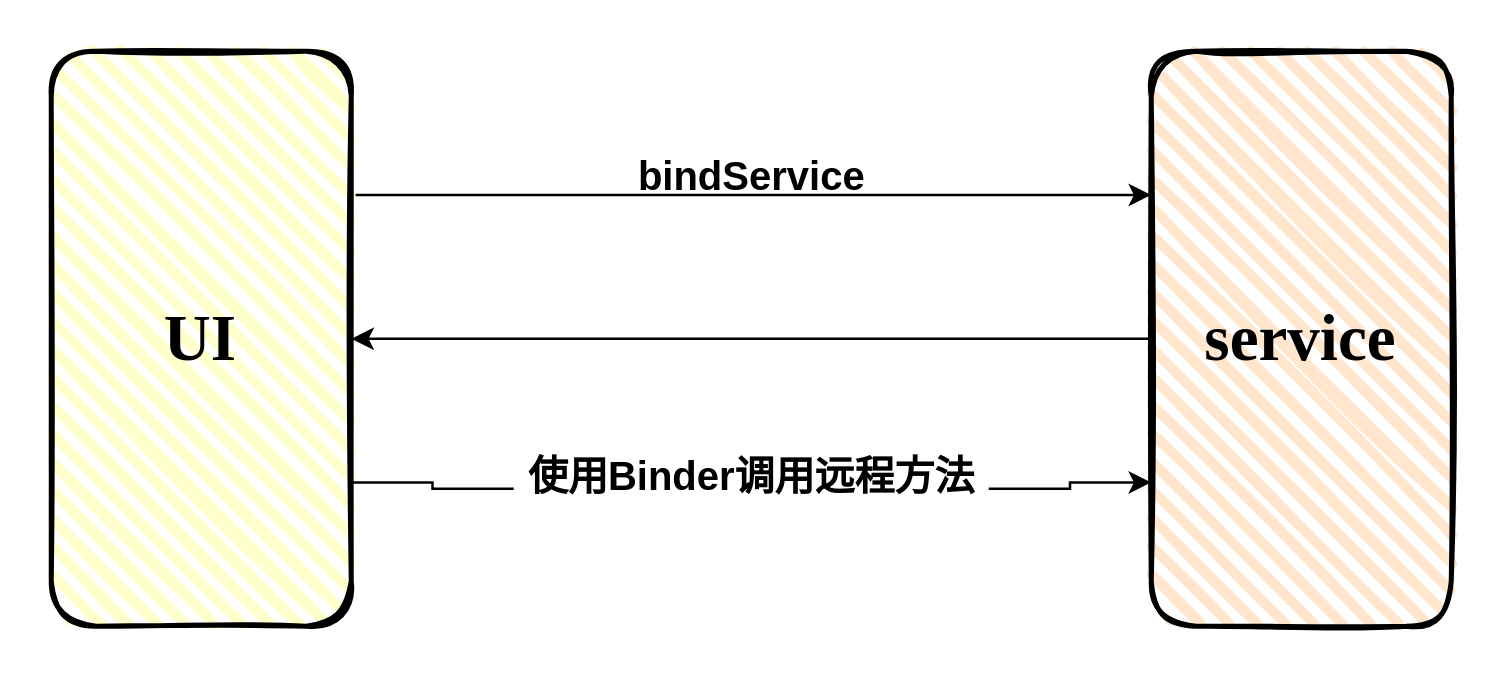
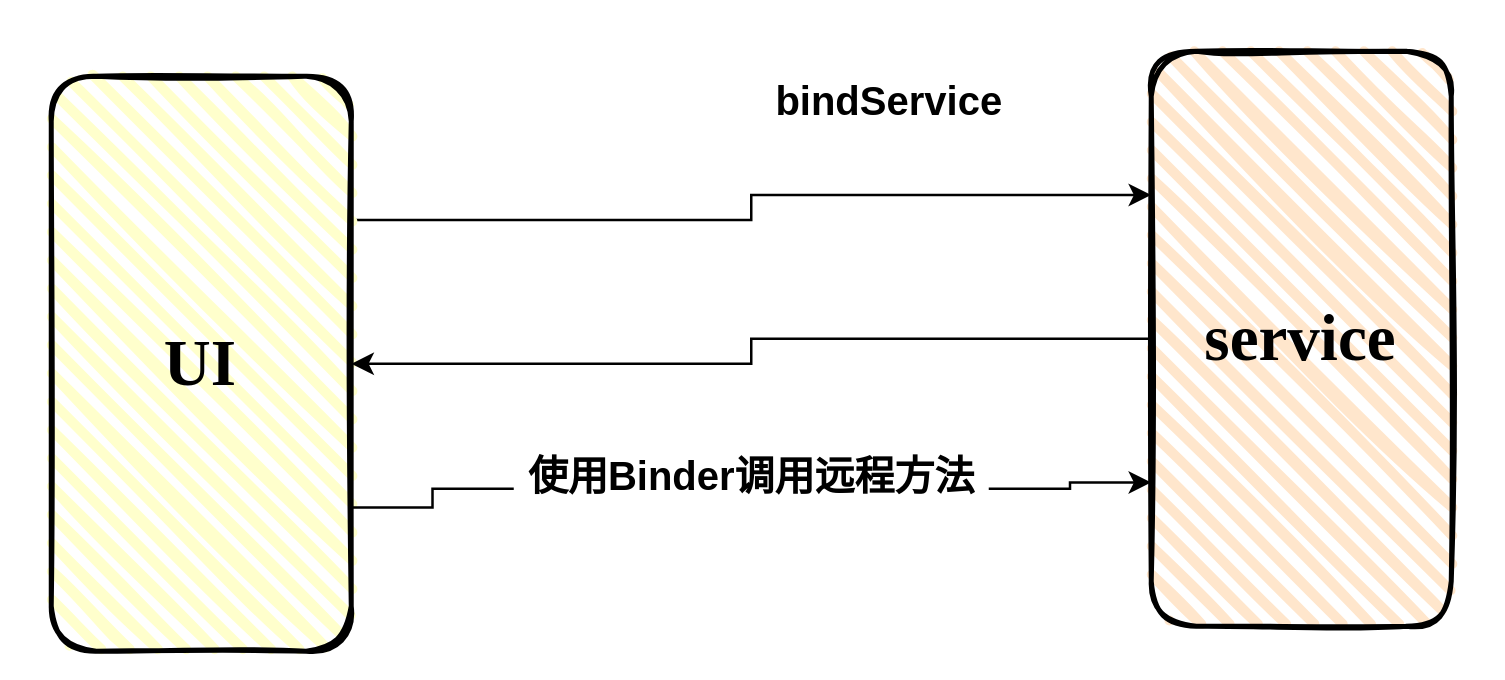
(751, 176) -> (889, 101)
(201, 339) -> (201, 364)
